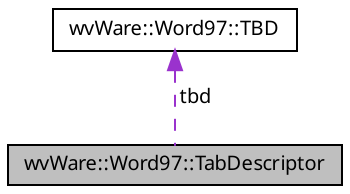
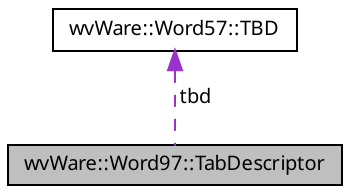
(175, 30) -> (175, 30)
